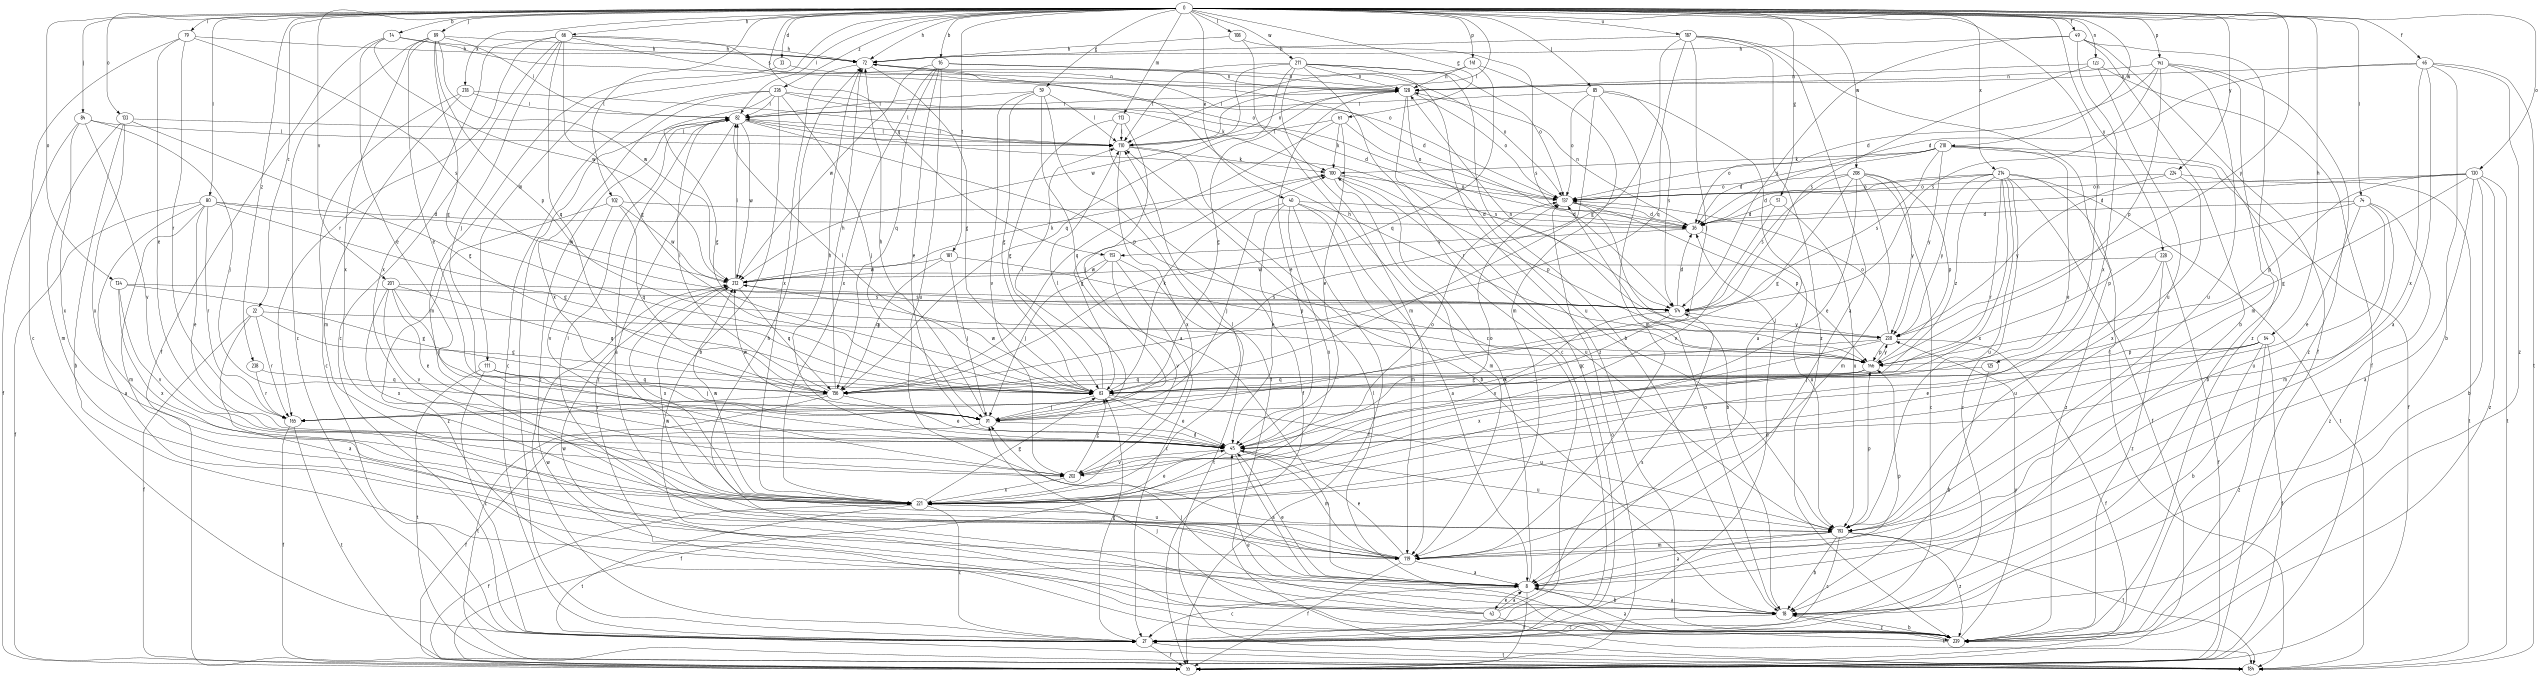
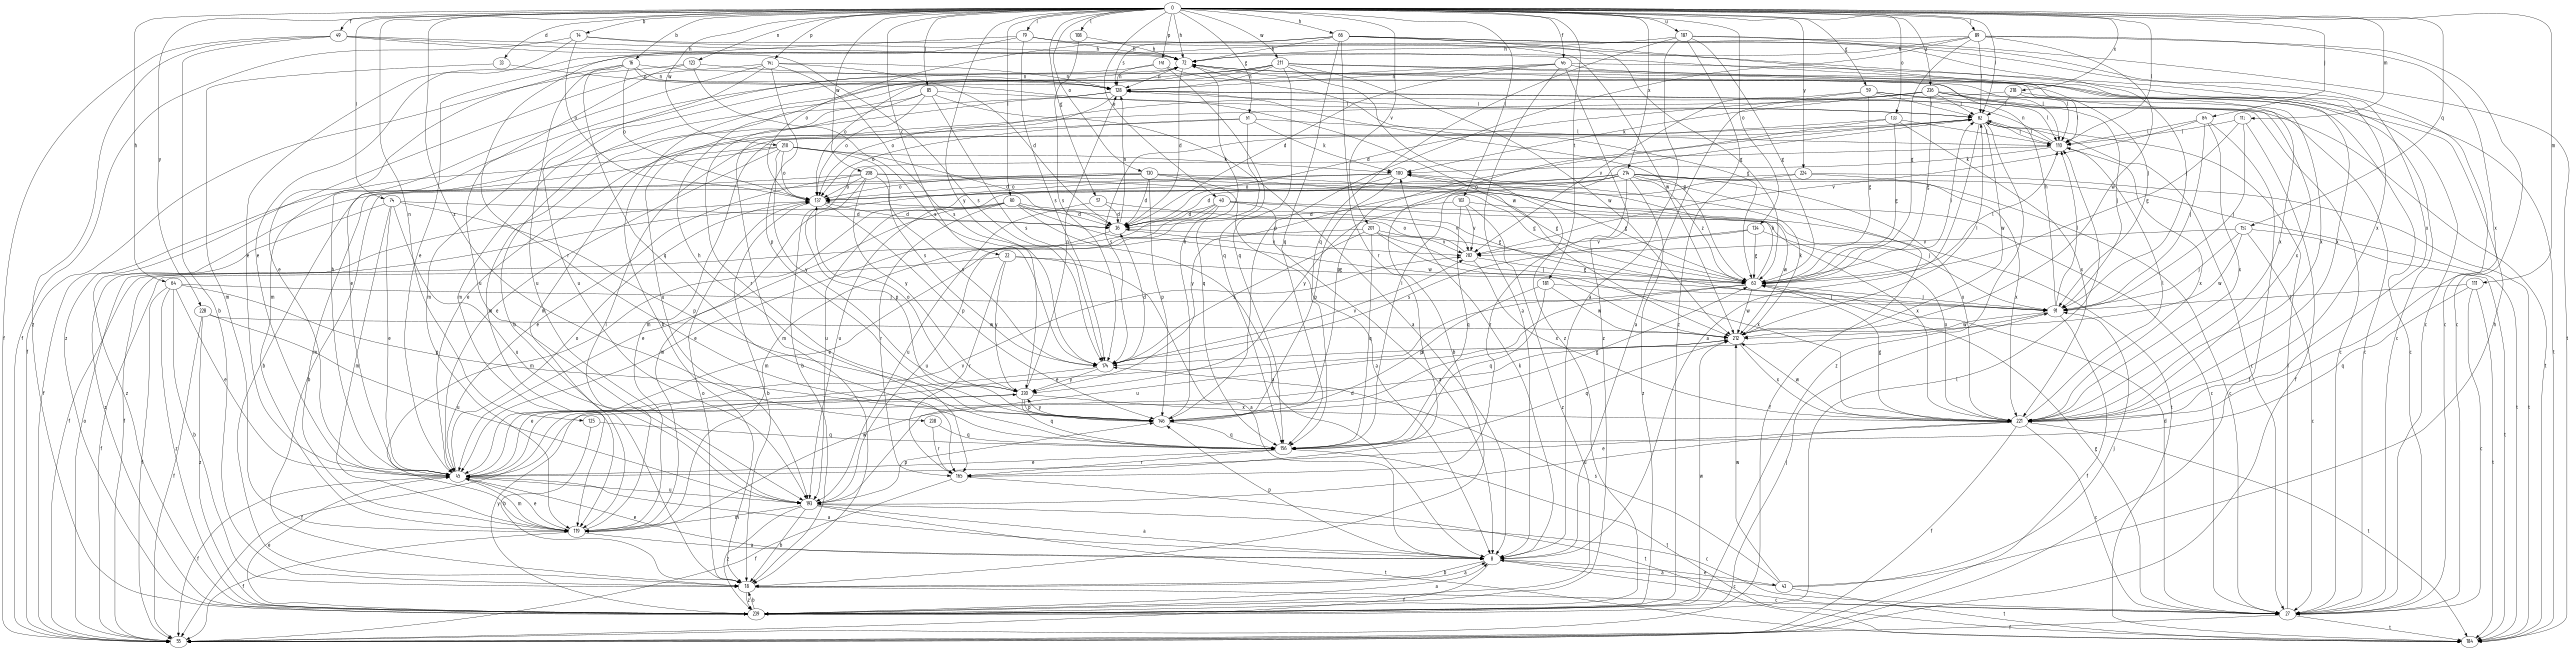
(1419, 242) -> (1291, 246)
(701, 353) -> (784, 339)
(1574, 436) -> none
